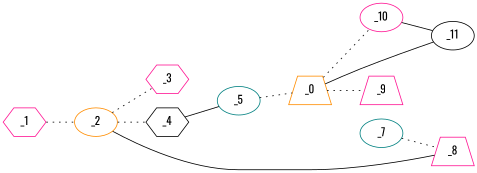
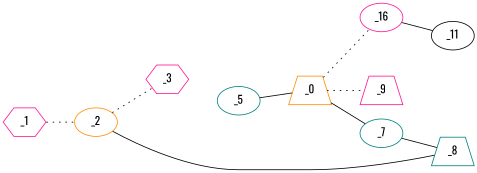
(381, 17) -> (381, 17)
(379, 62) -> (348, 113)
(276, 95) -> (276, 95)
(167, 122) -> none
(419, 143) -> (419, 143)
(453, 151) -> (453, 151)
